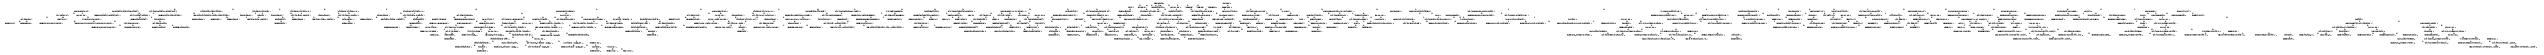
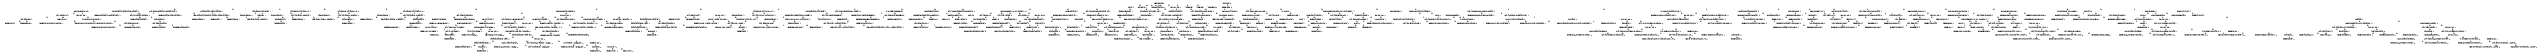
(720, 11) -> none
